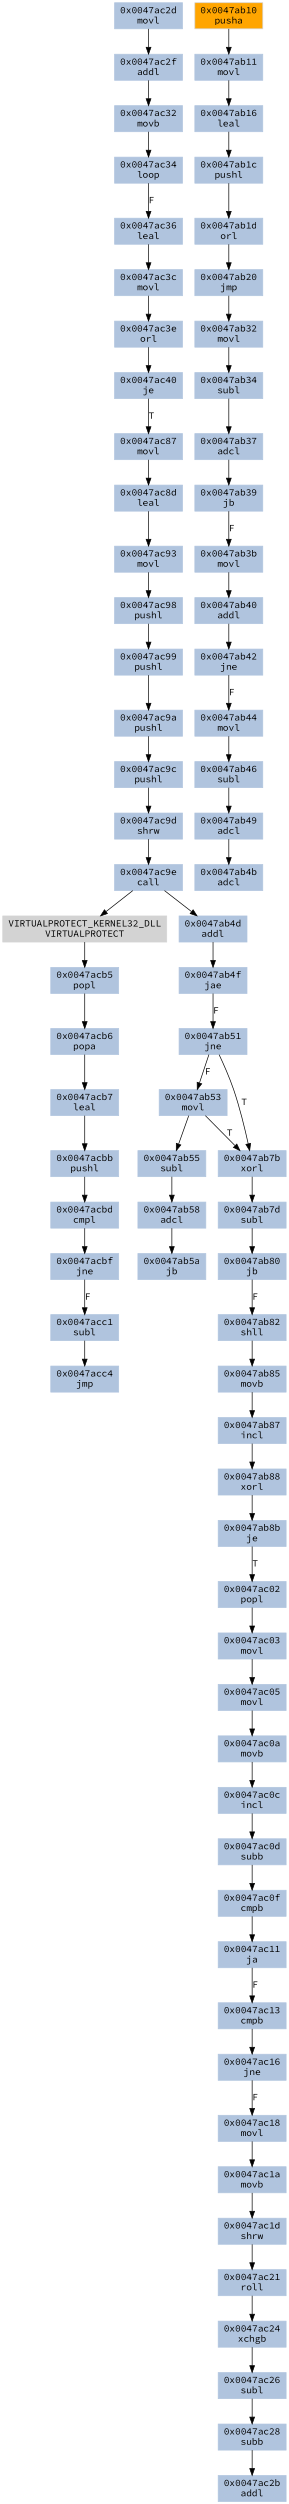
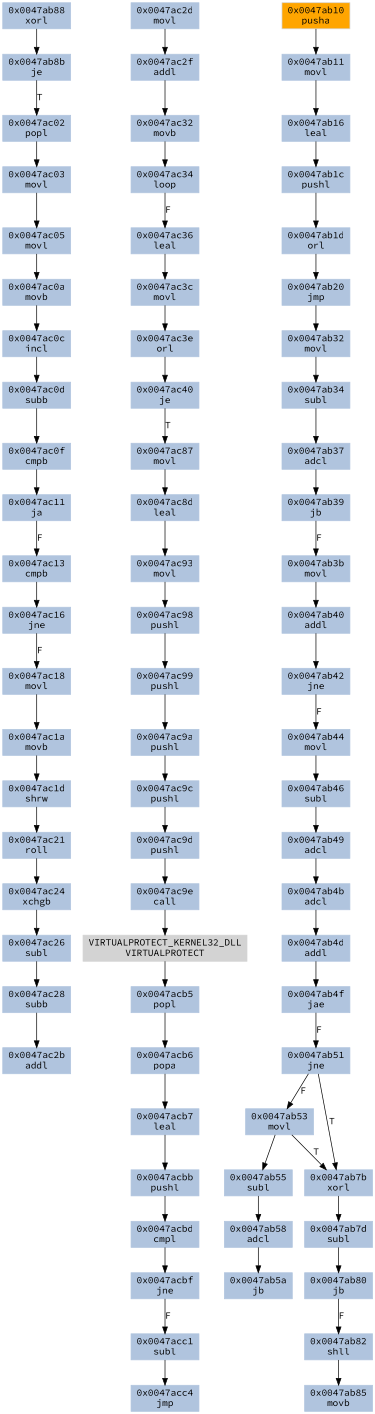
(149, 826) -> (165, 845)
(178, 901) -> (316, 919)
(252, 1431) -> none
